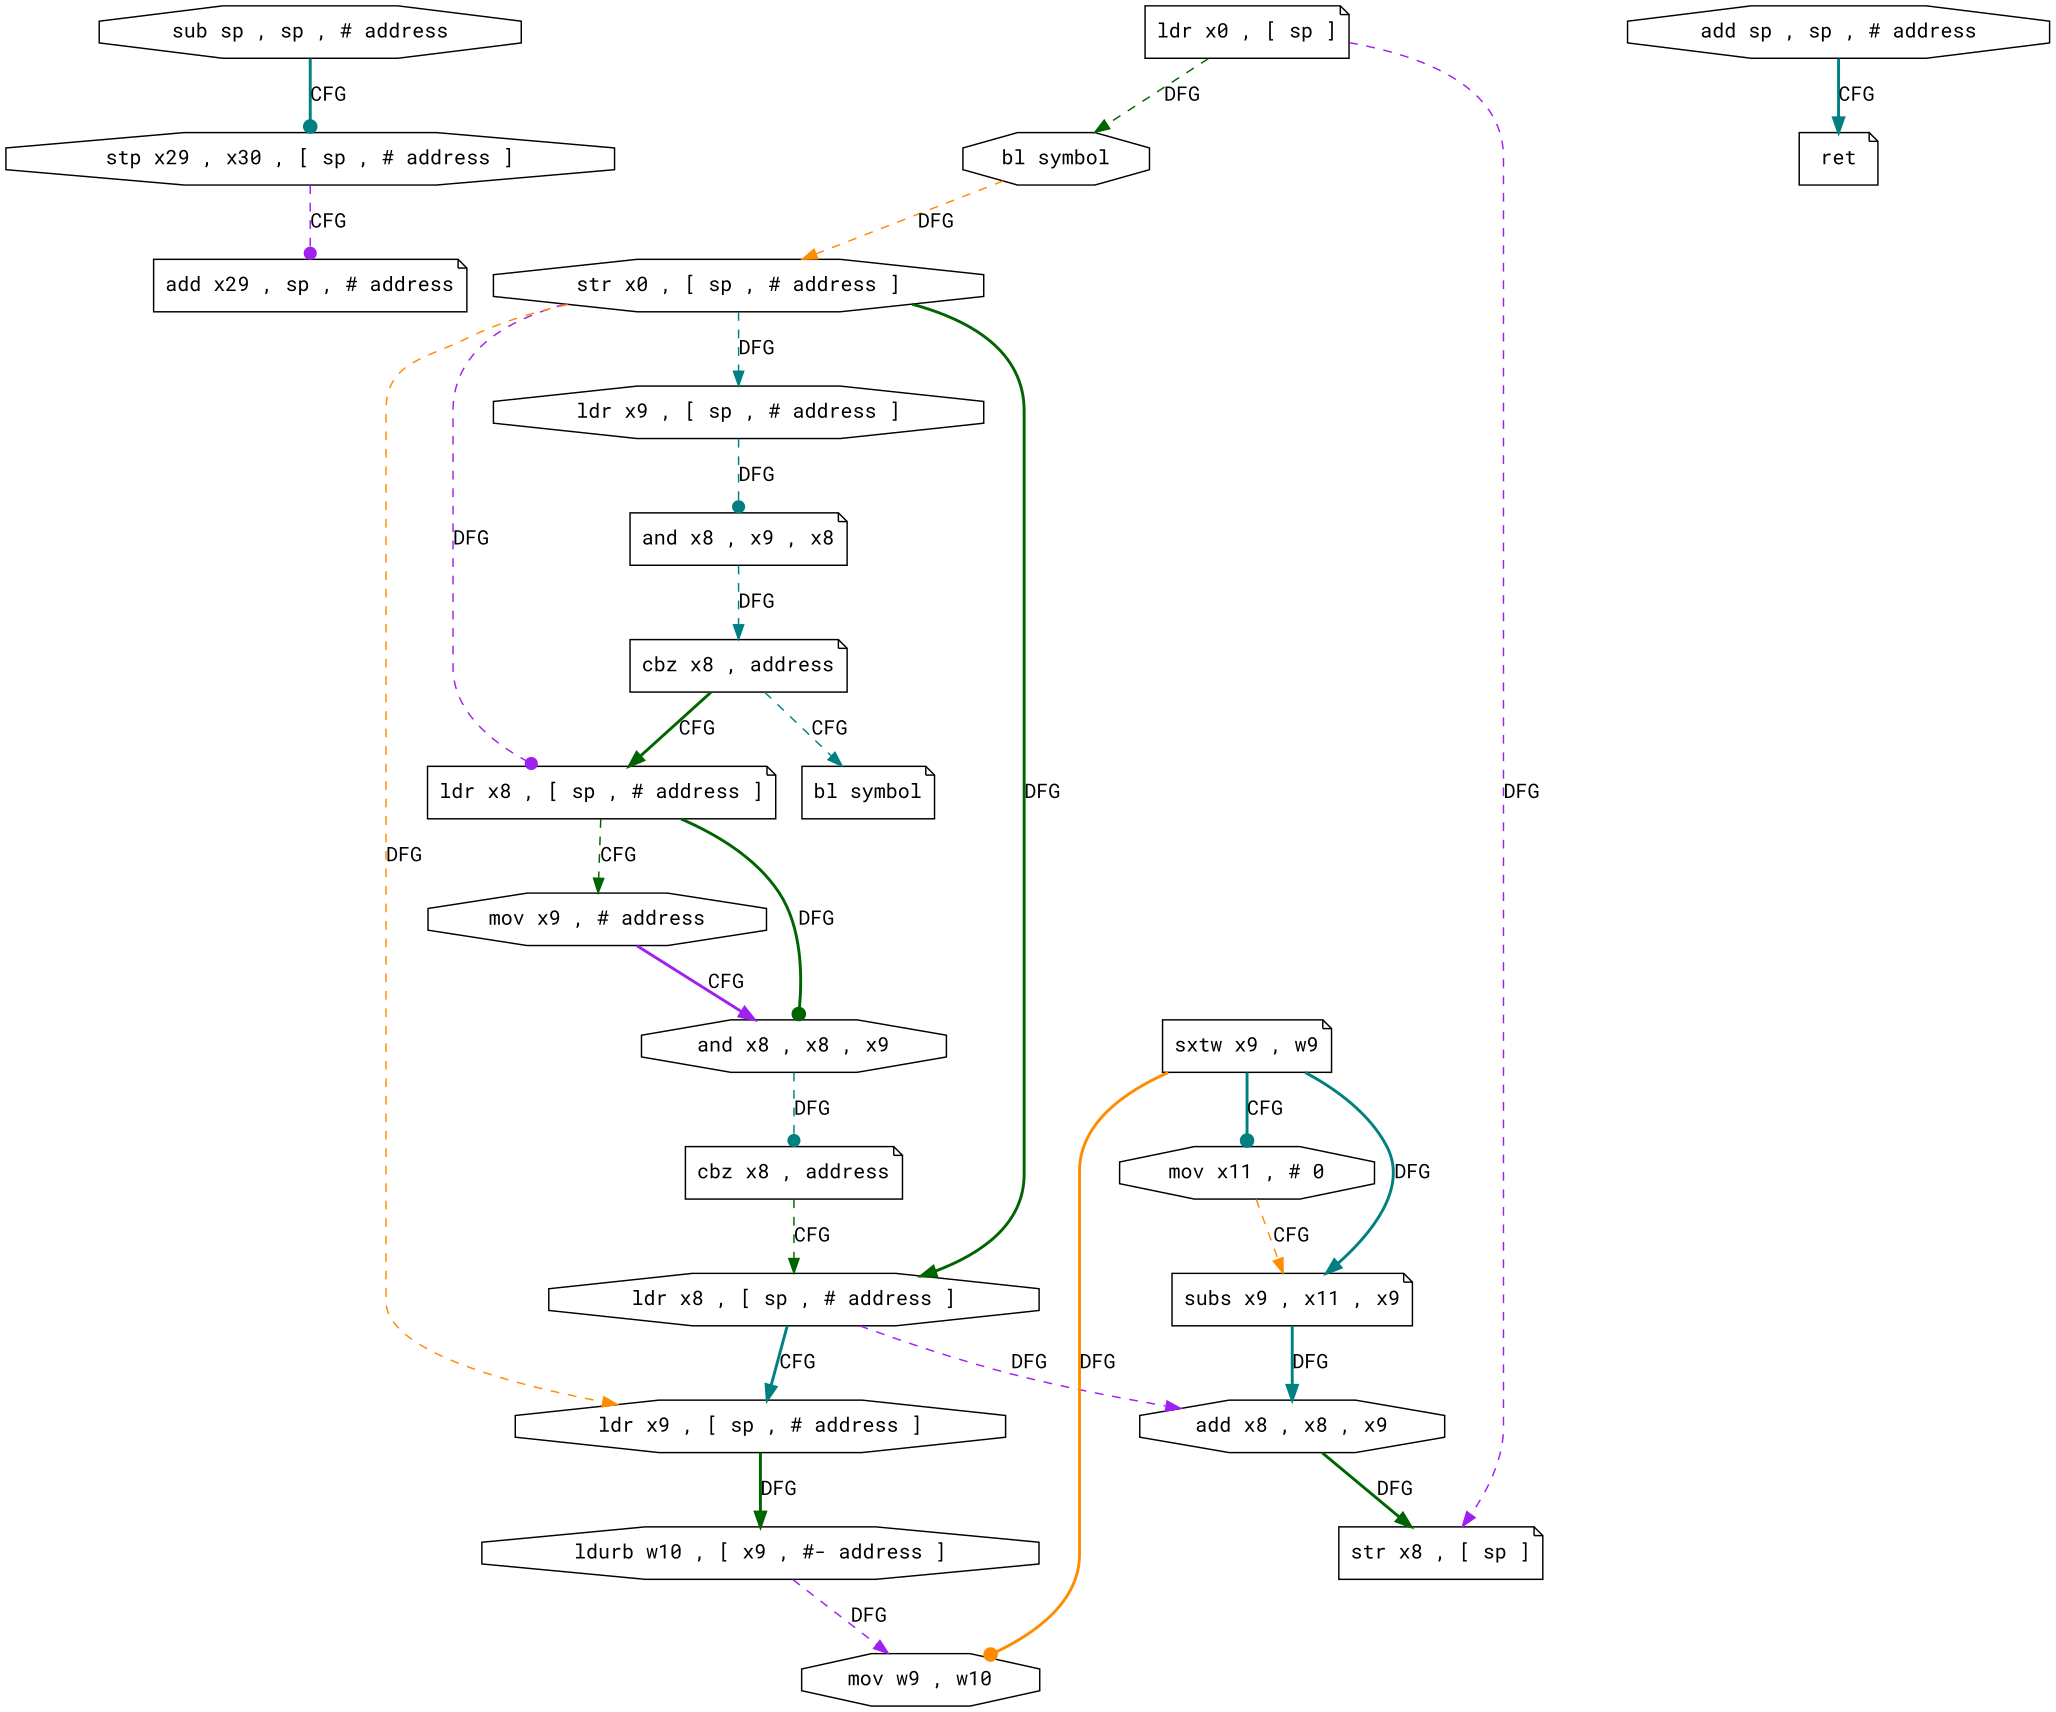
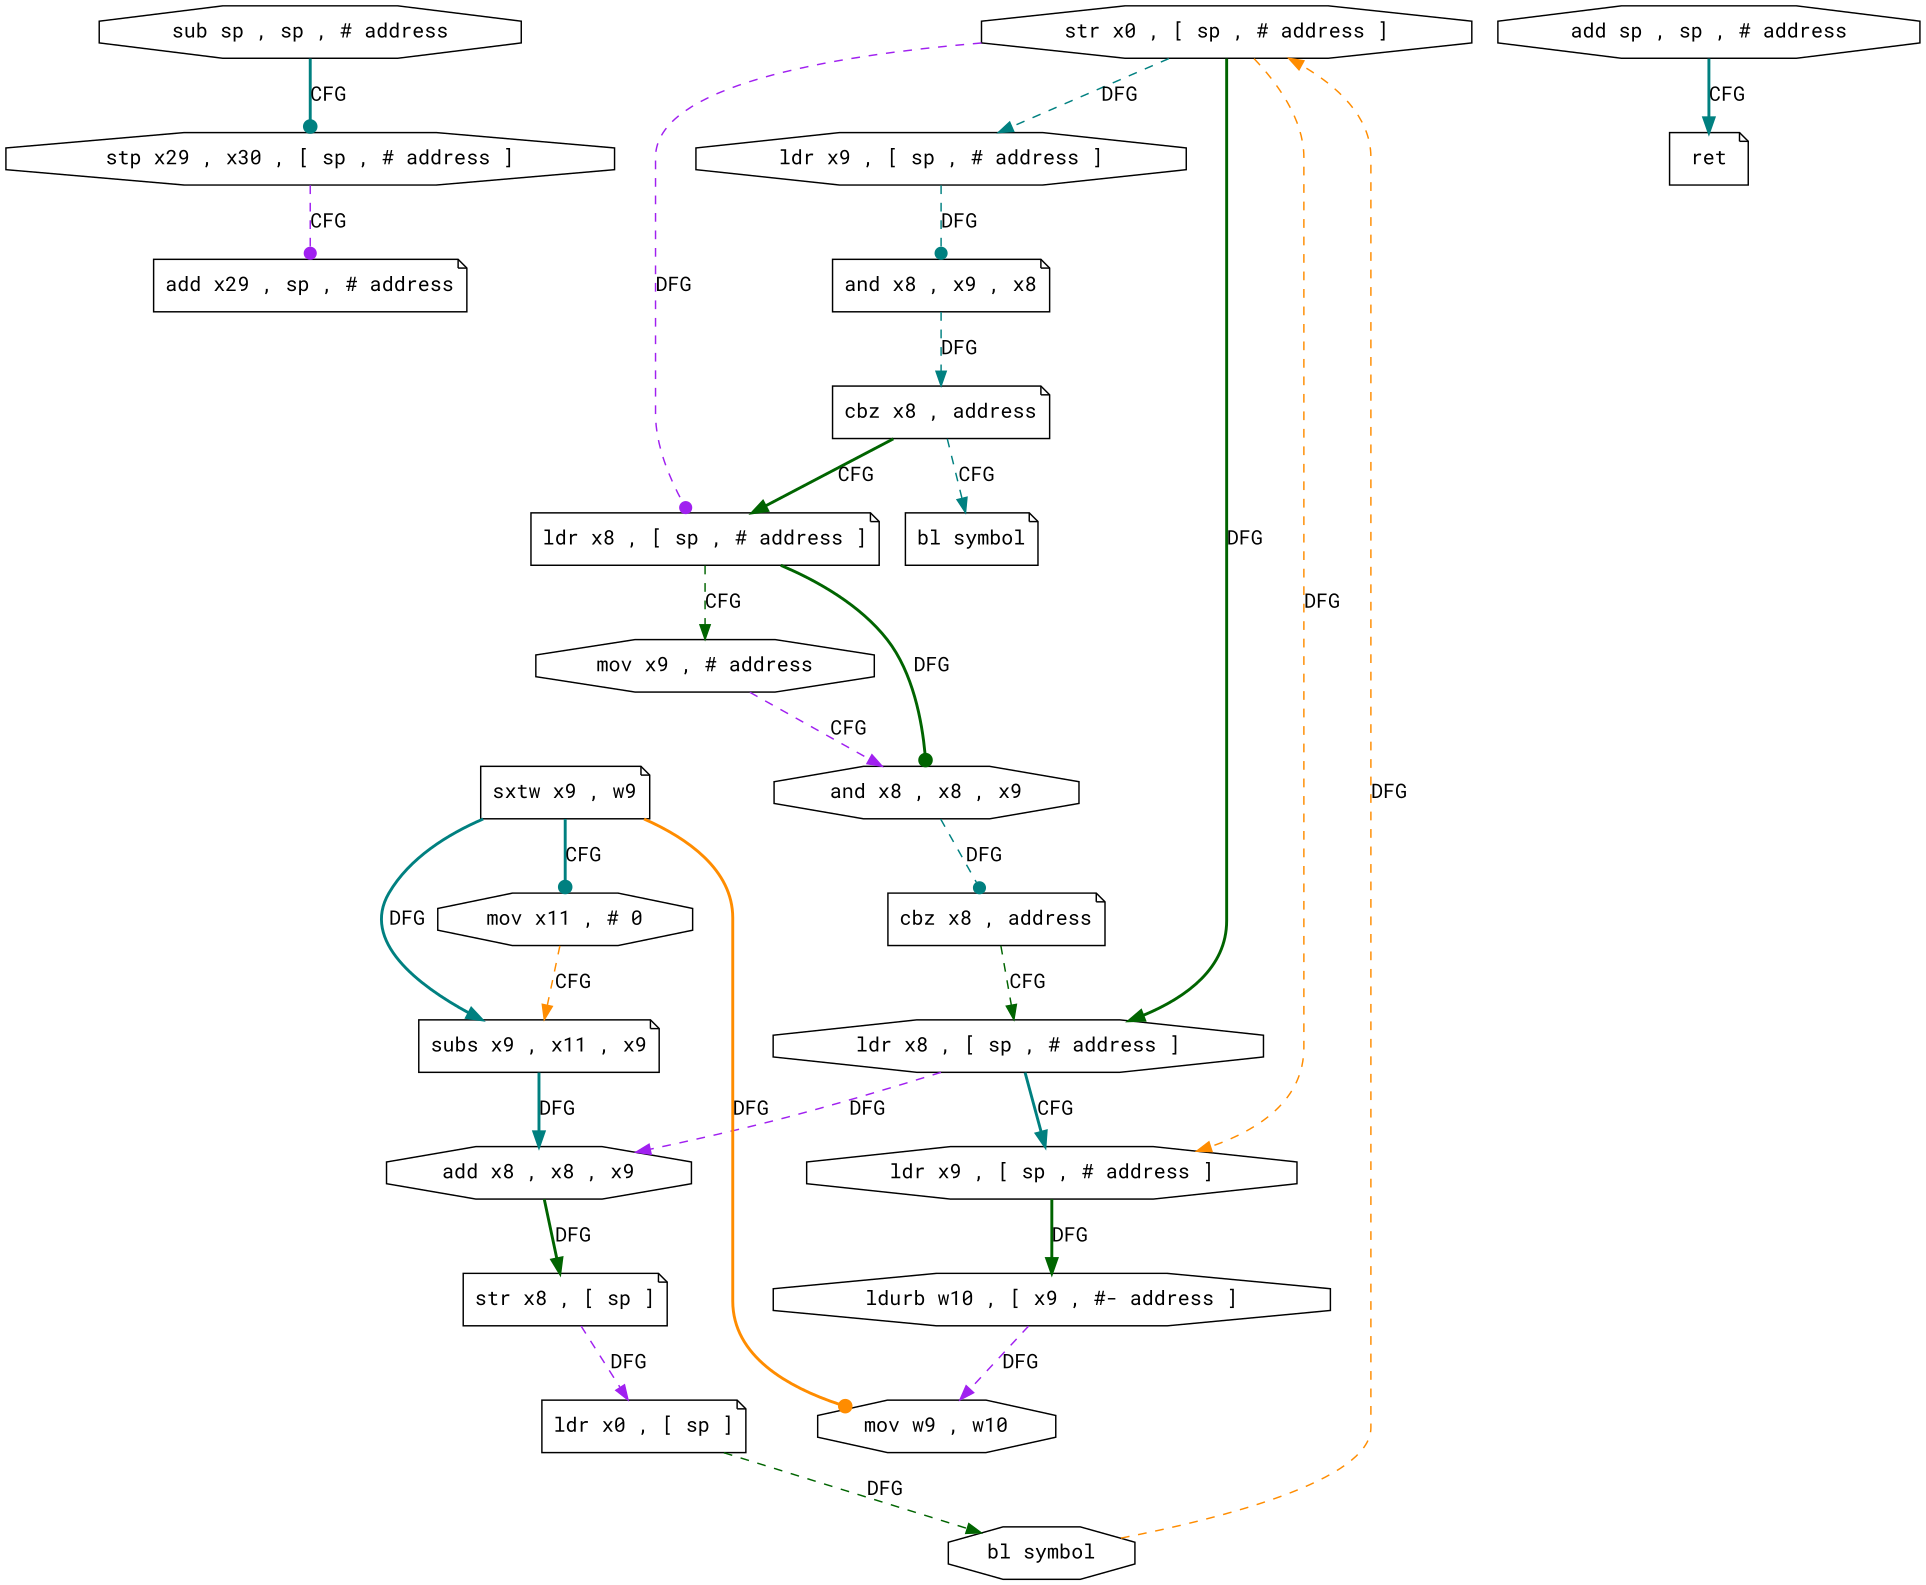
(1503, 735) -> (601, 1357)
(689, 979) -> (809, 726)
